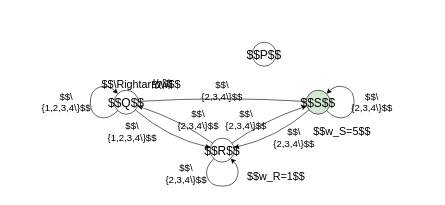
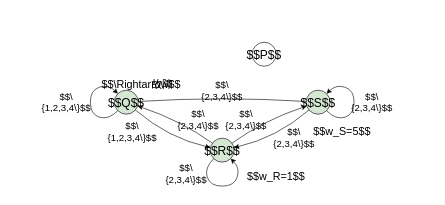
(126, 102) -> (126, 102)
(222, 150) -> (222, 150)
